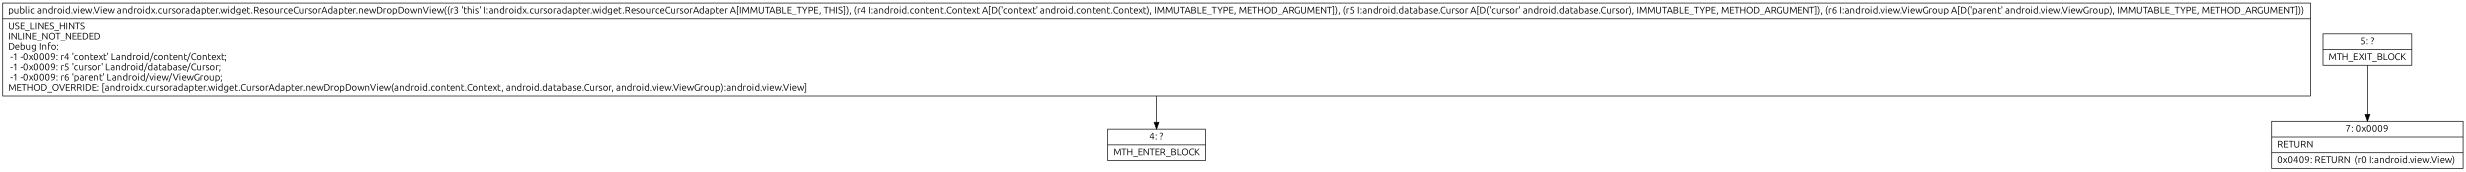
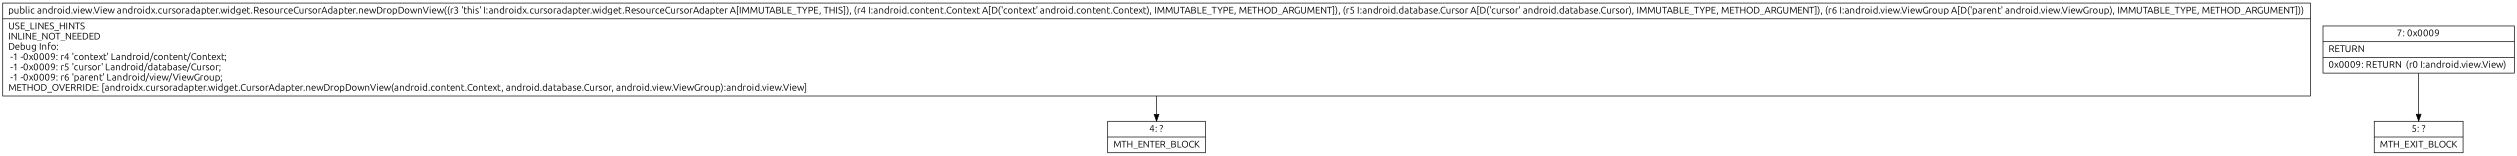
(2367, 90) -> (2419, 94)
(2367, 160) -> (2419, 65)
